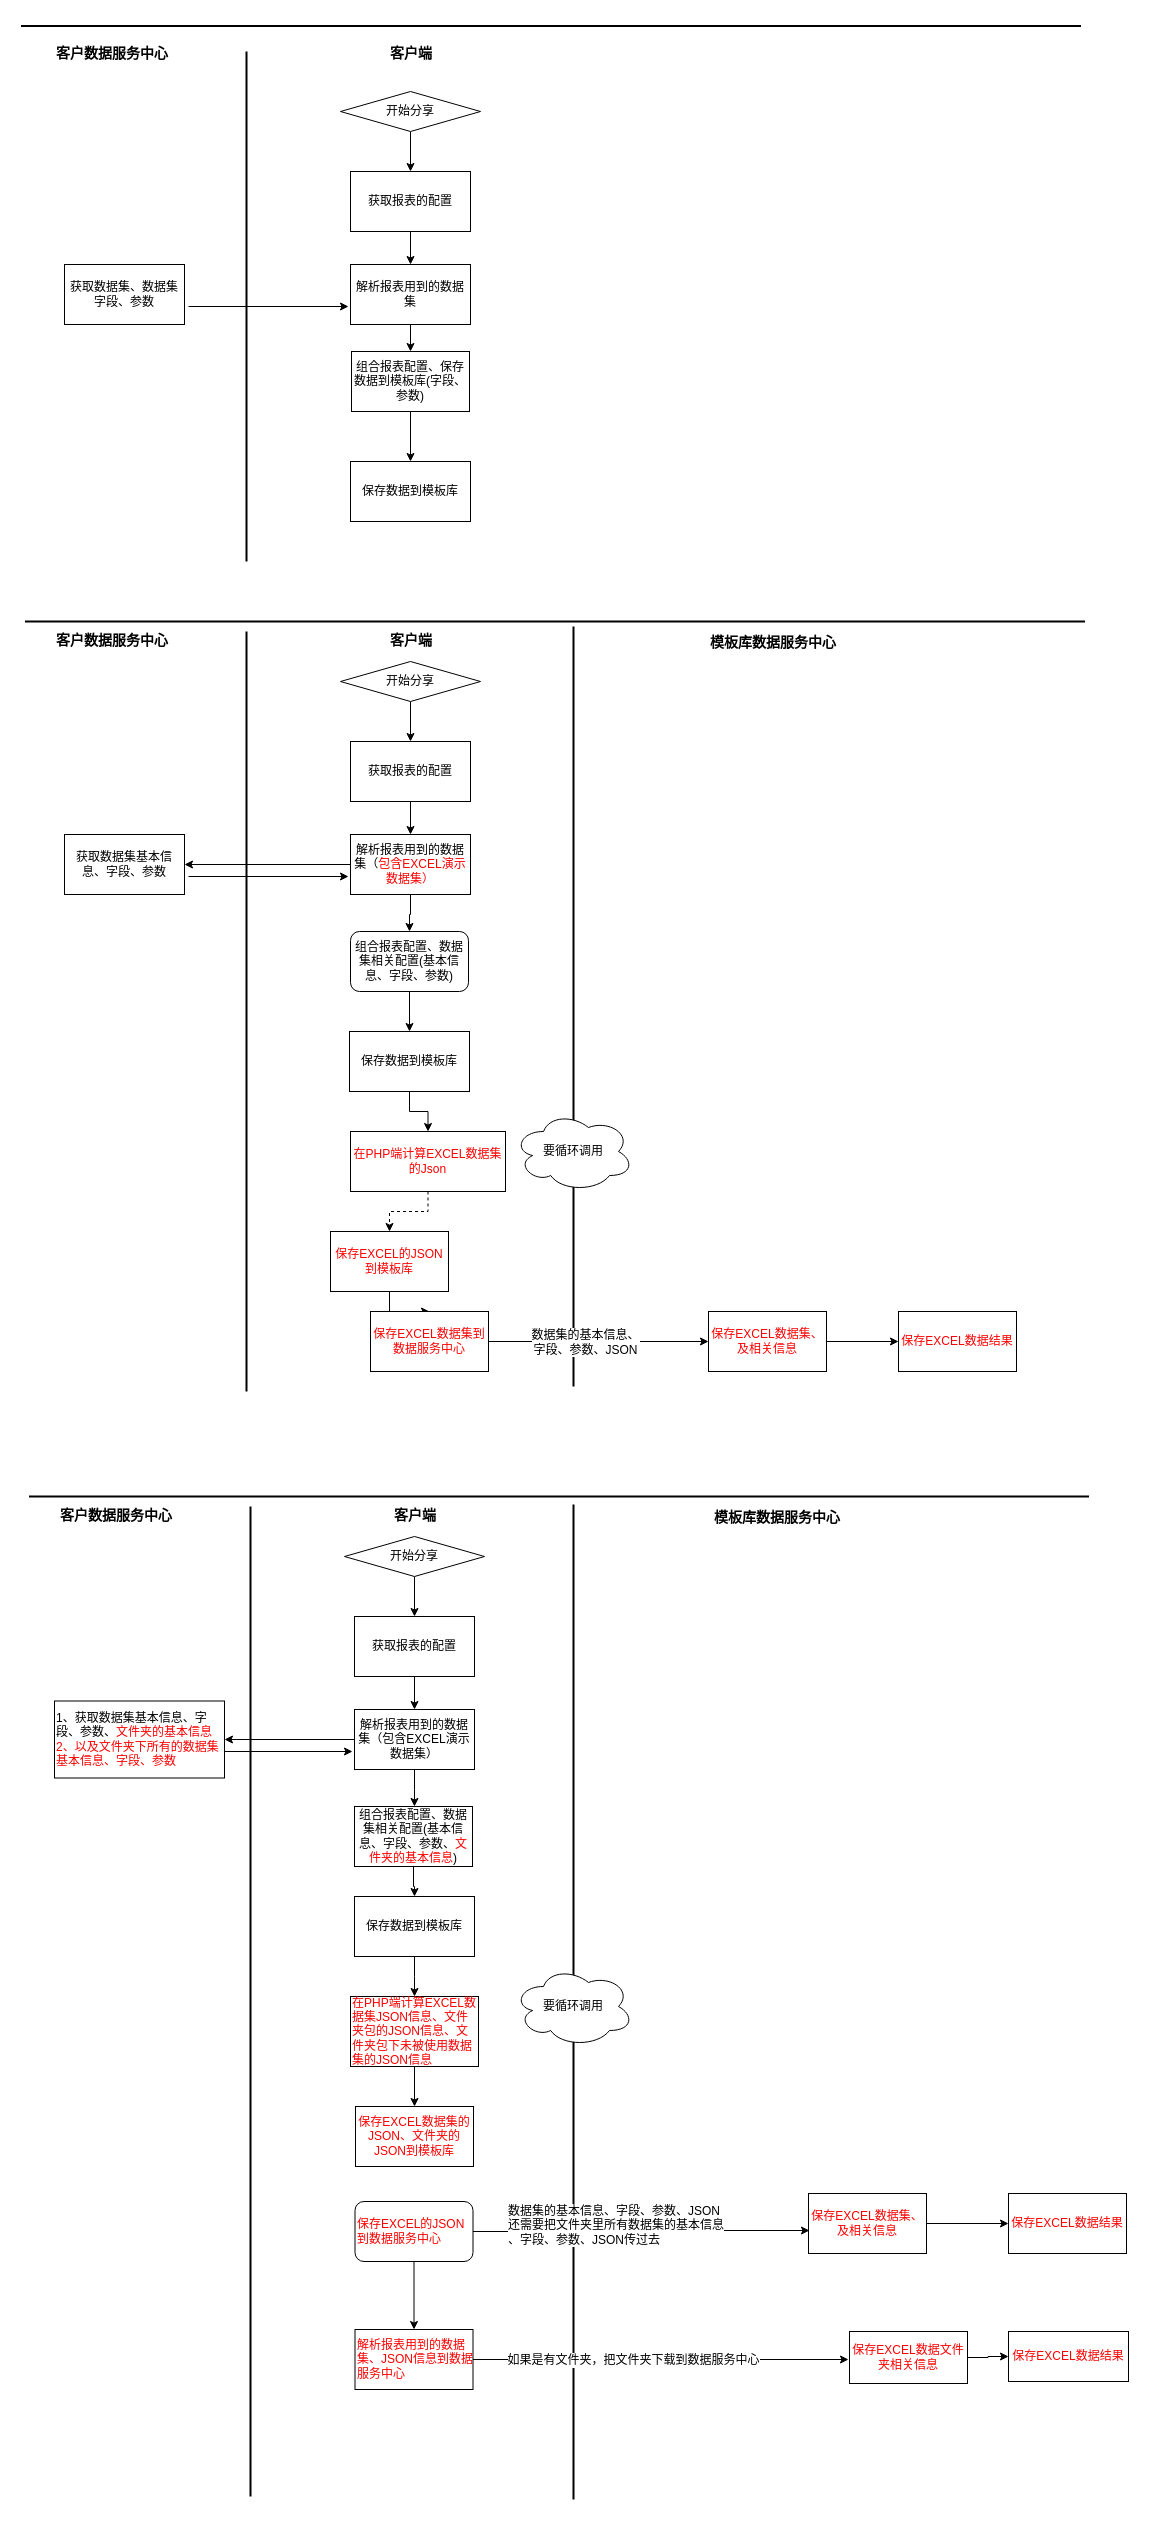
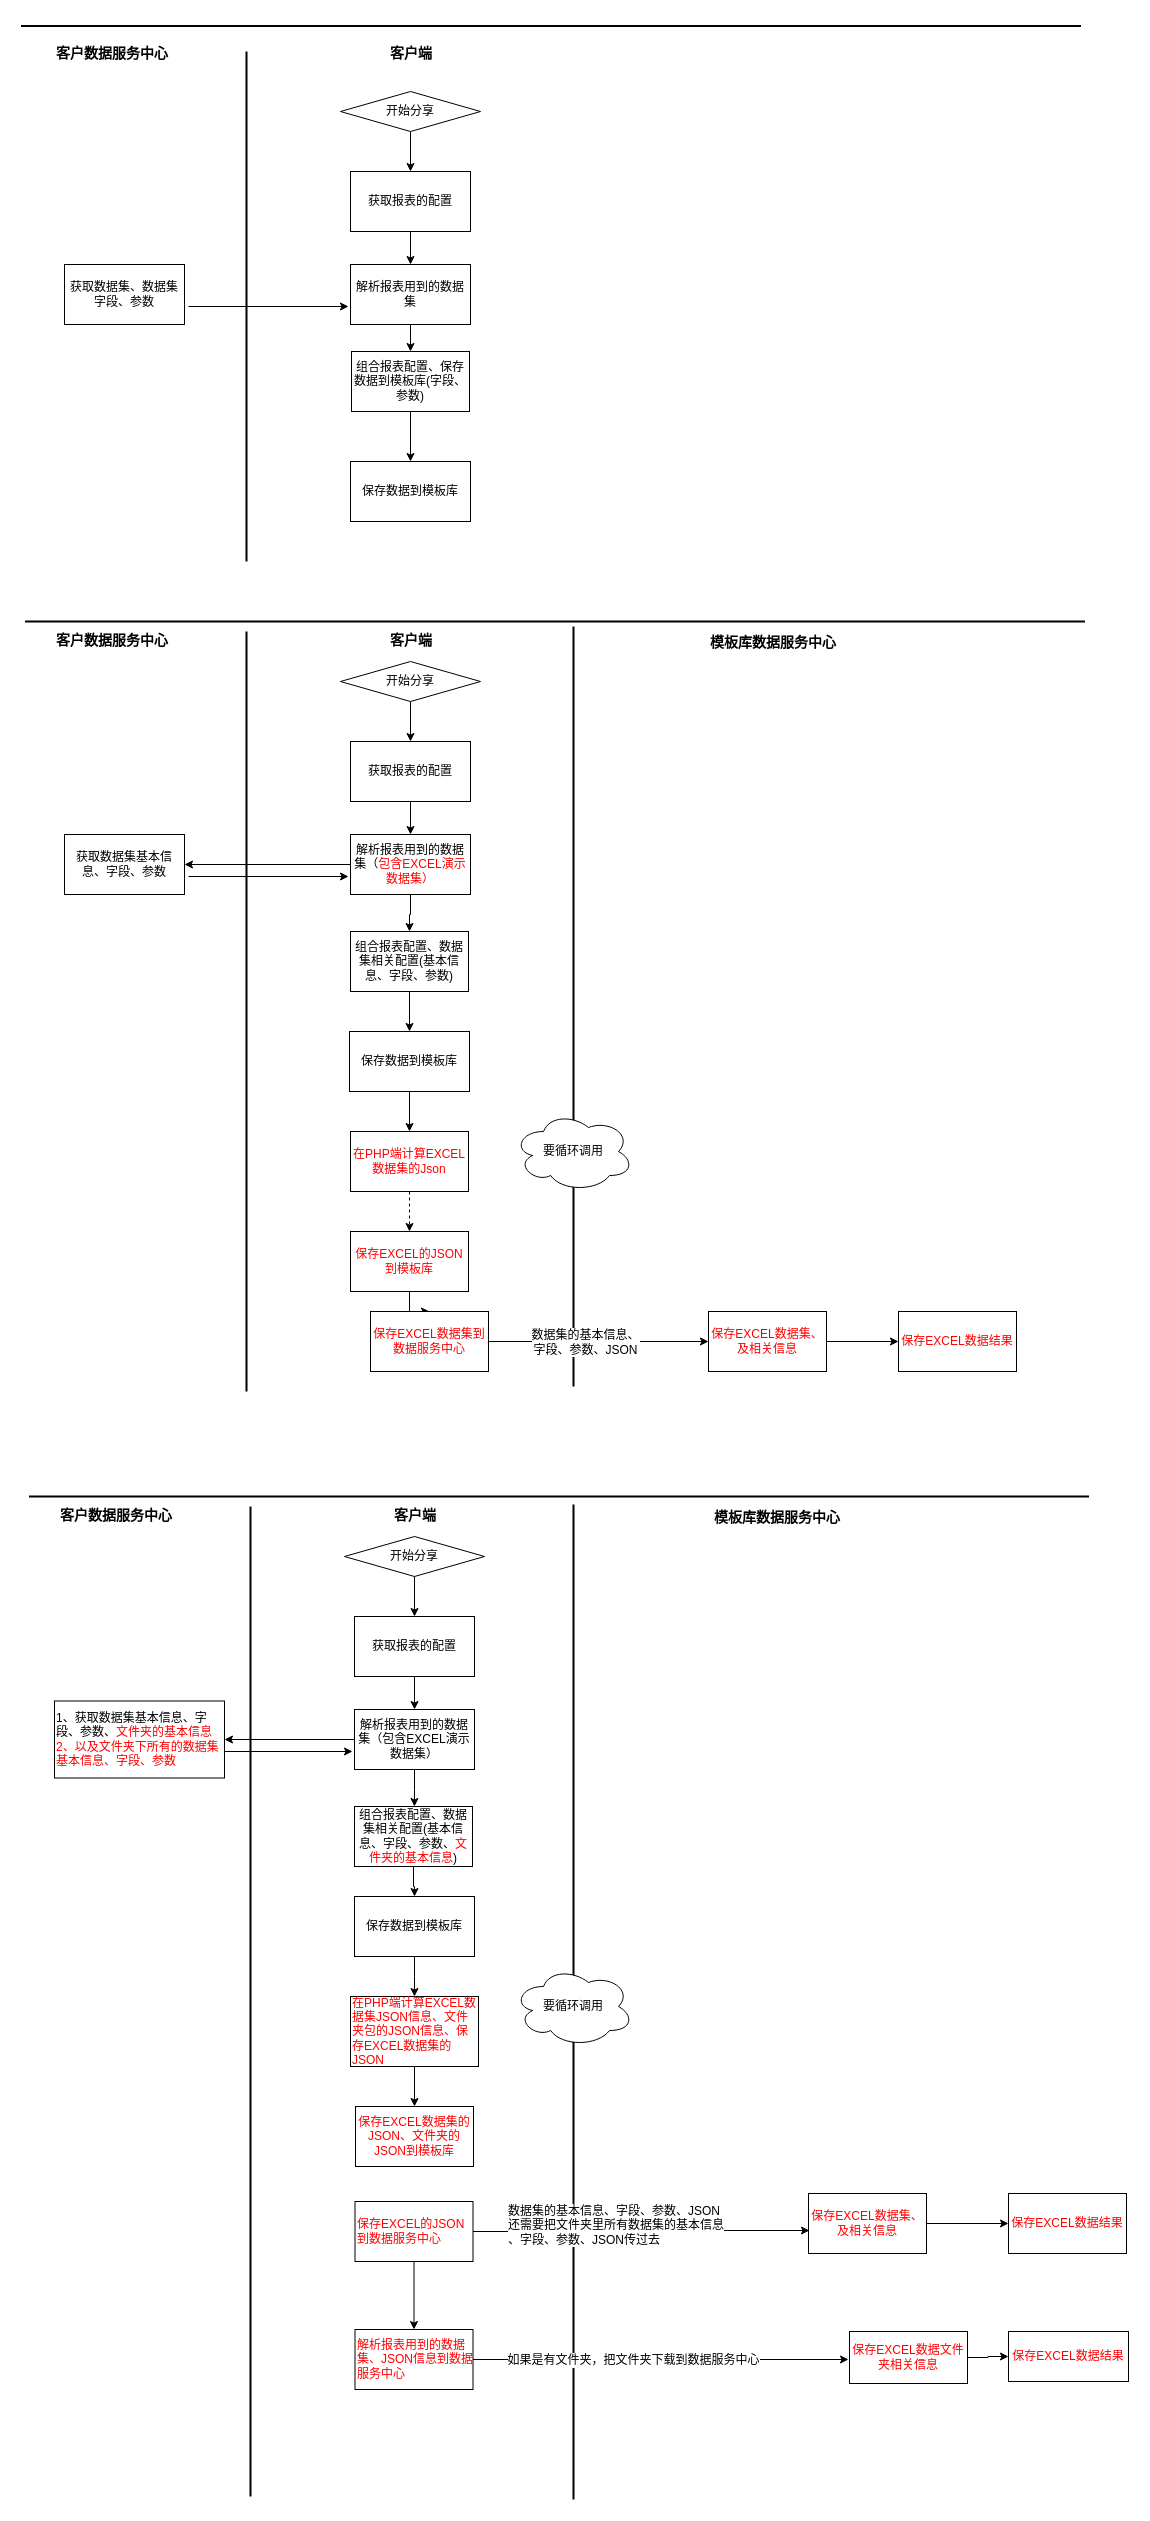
(410, 962) -> (410, 962)
(428, 1162) -> (410, 1162)
(390, 1262) -> (410, 1262)
(416, 2032) -> (416, 2032)
(414, 2232) -> (414, 2232)
